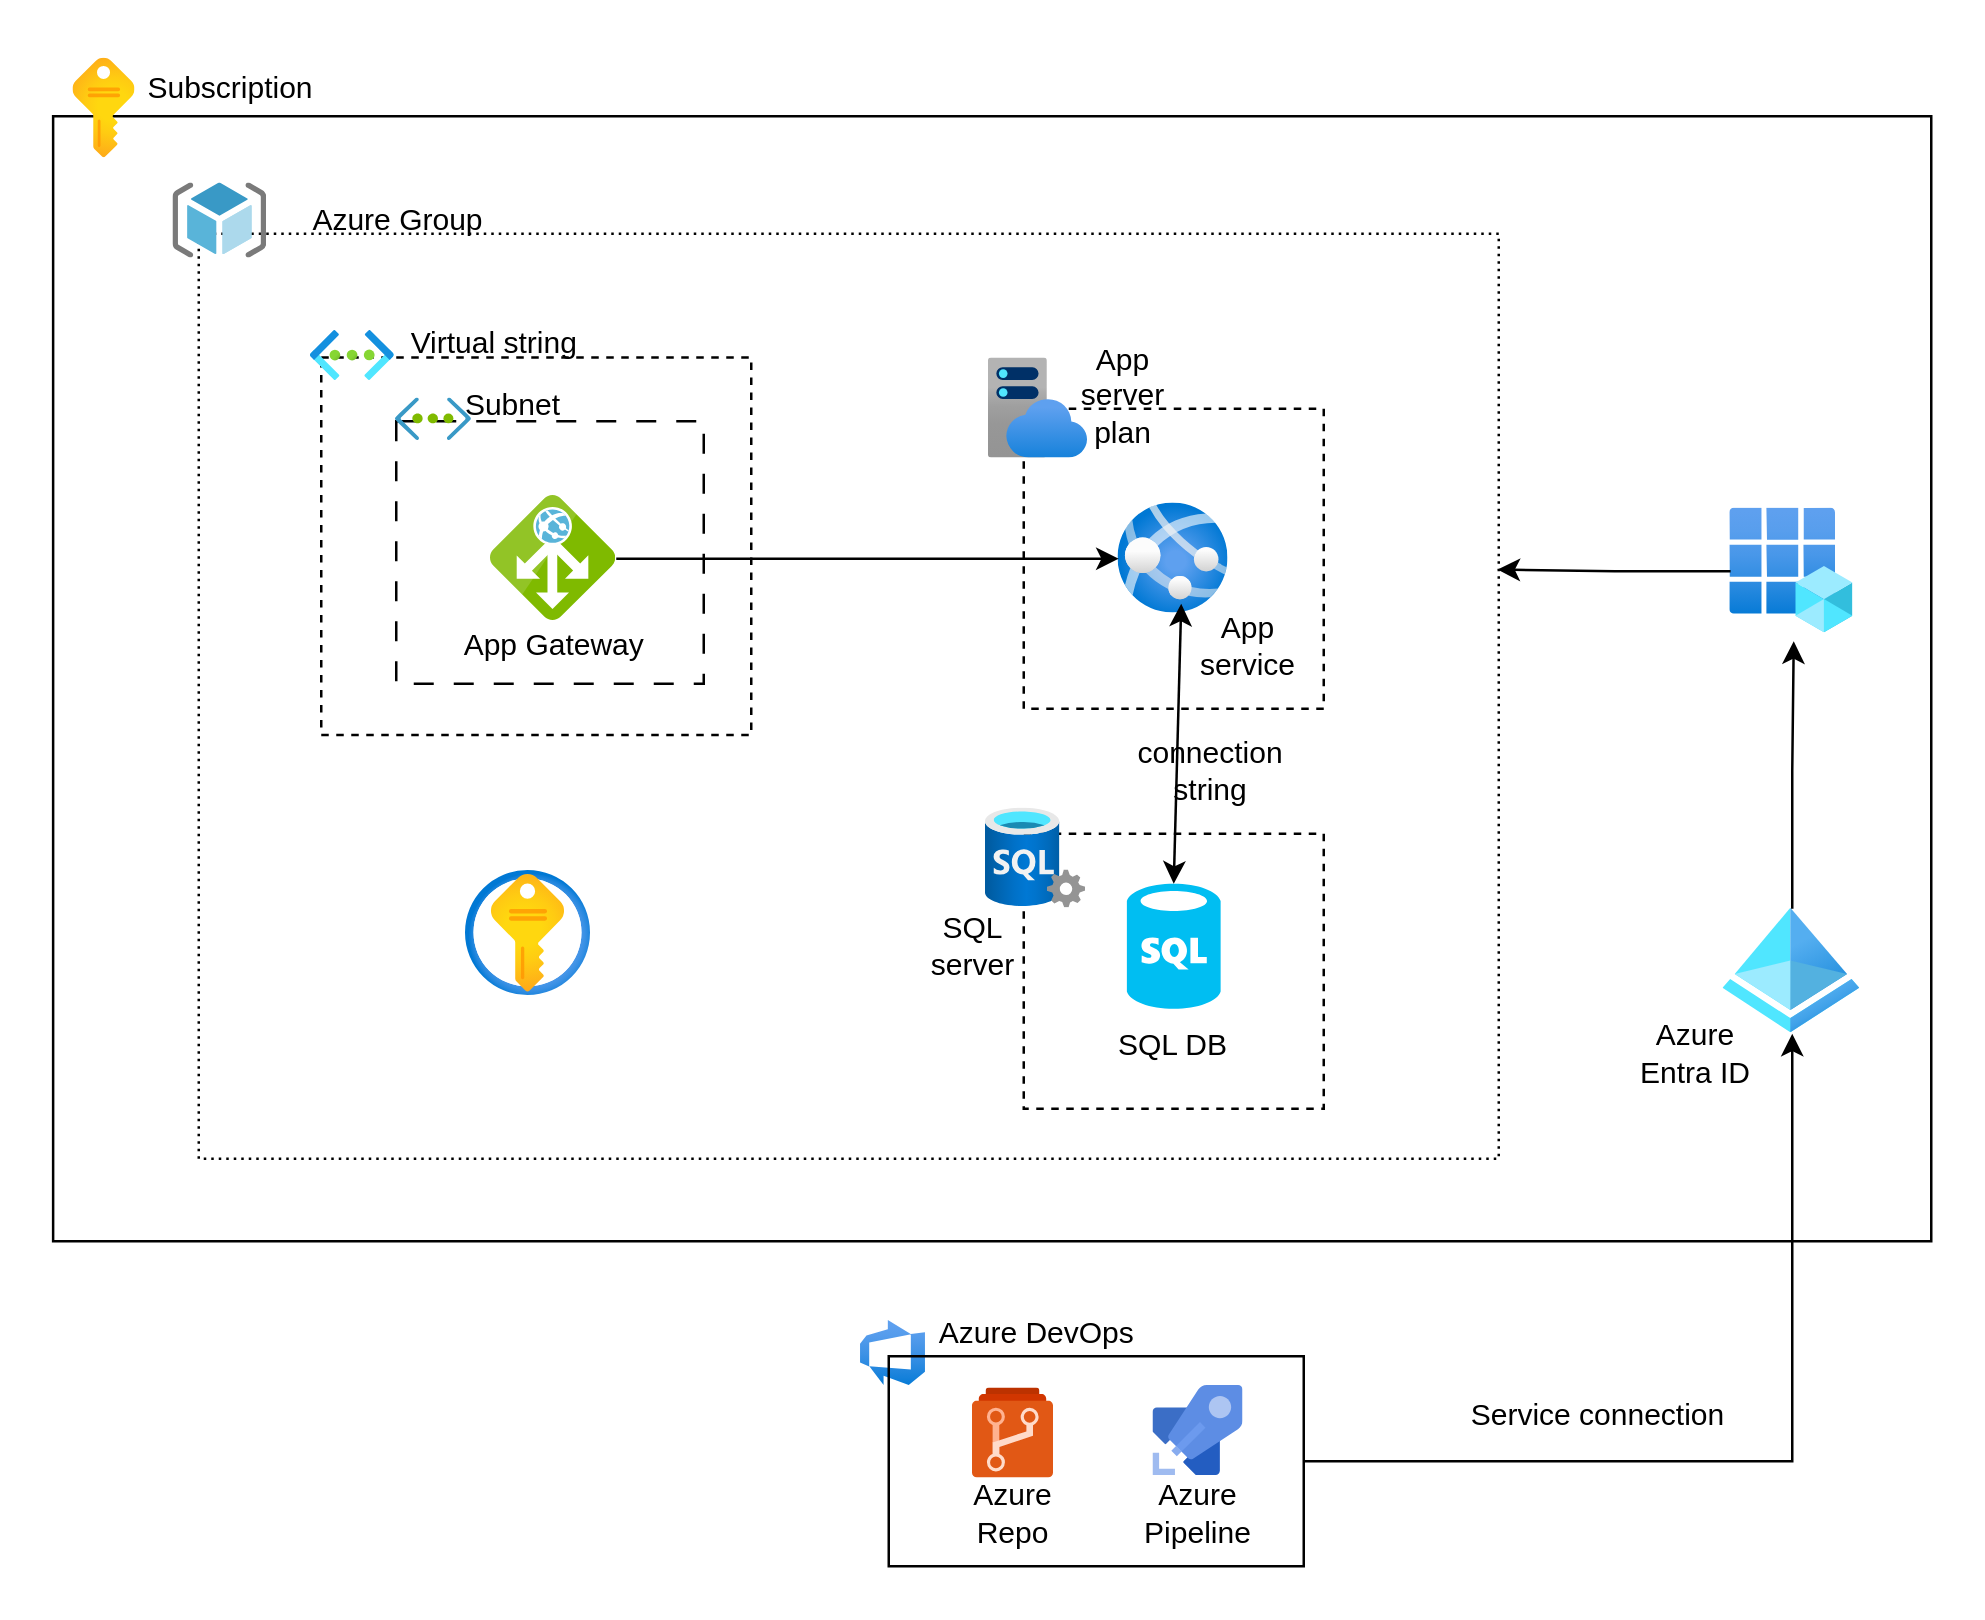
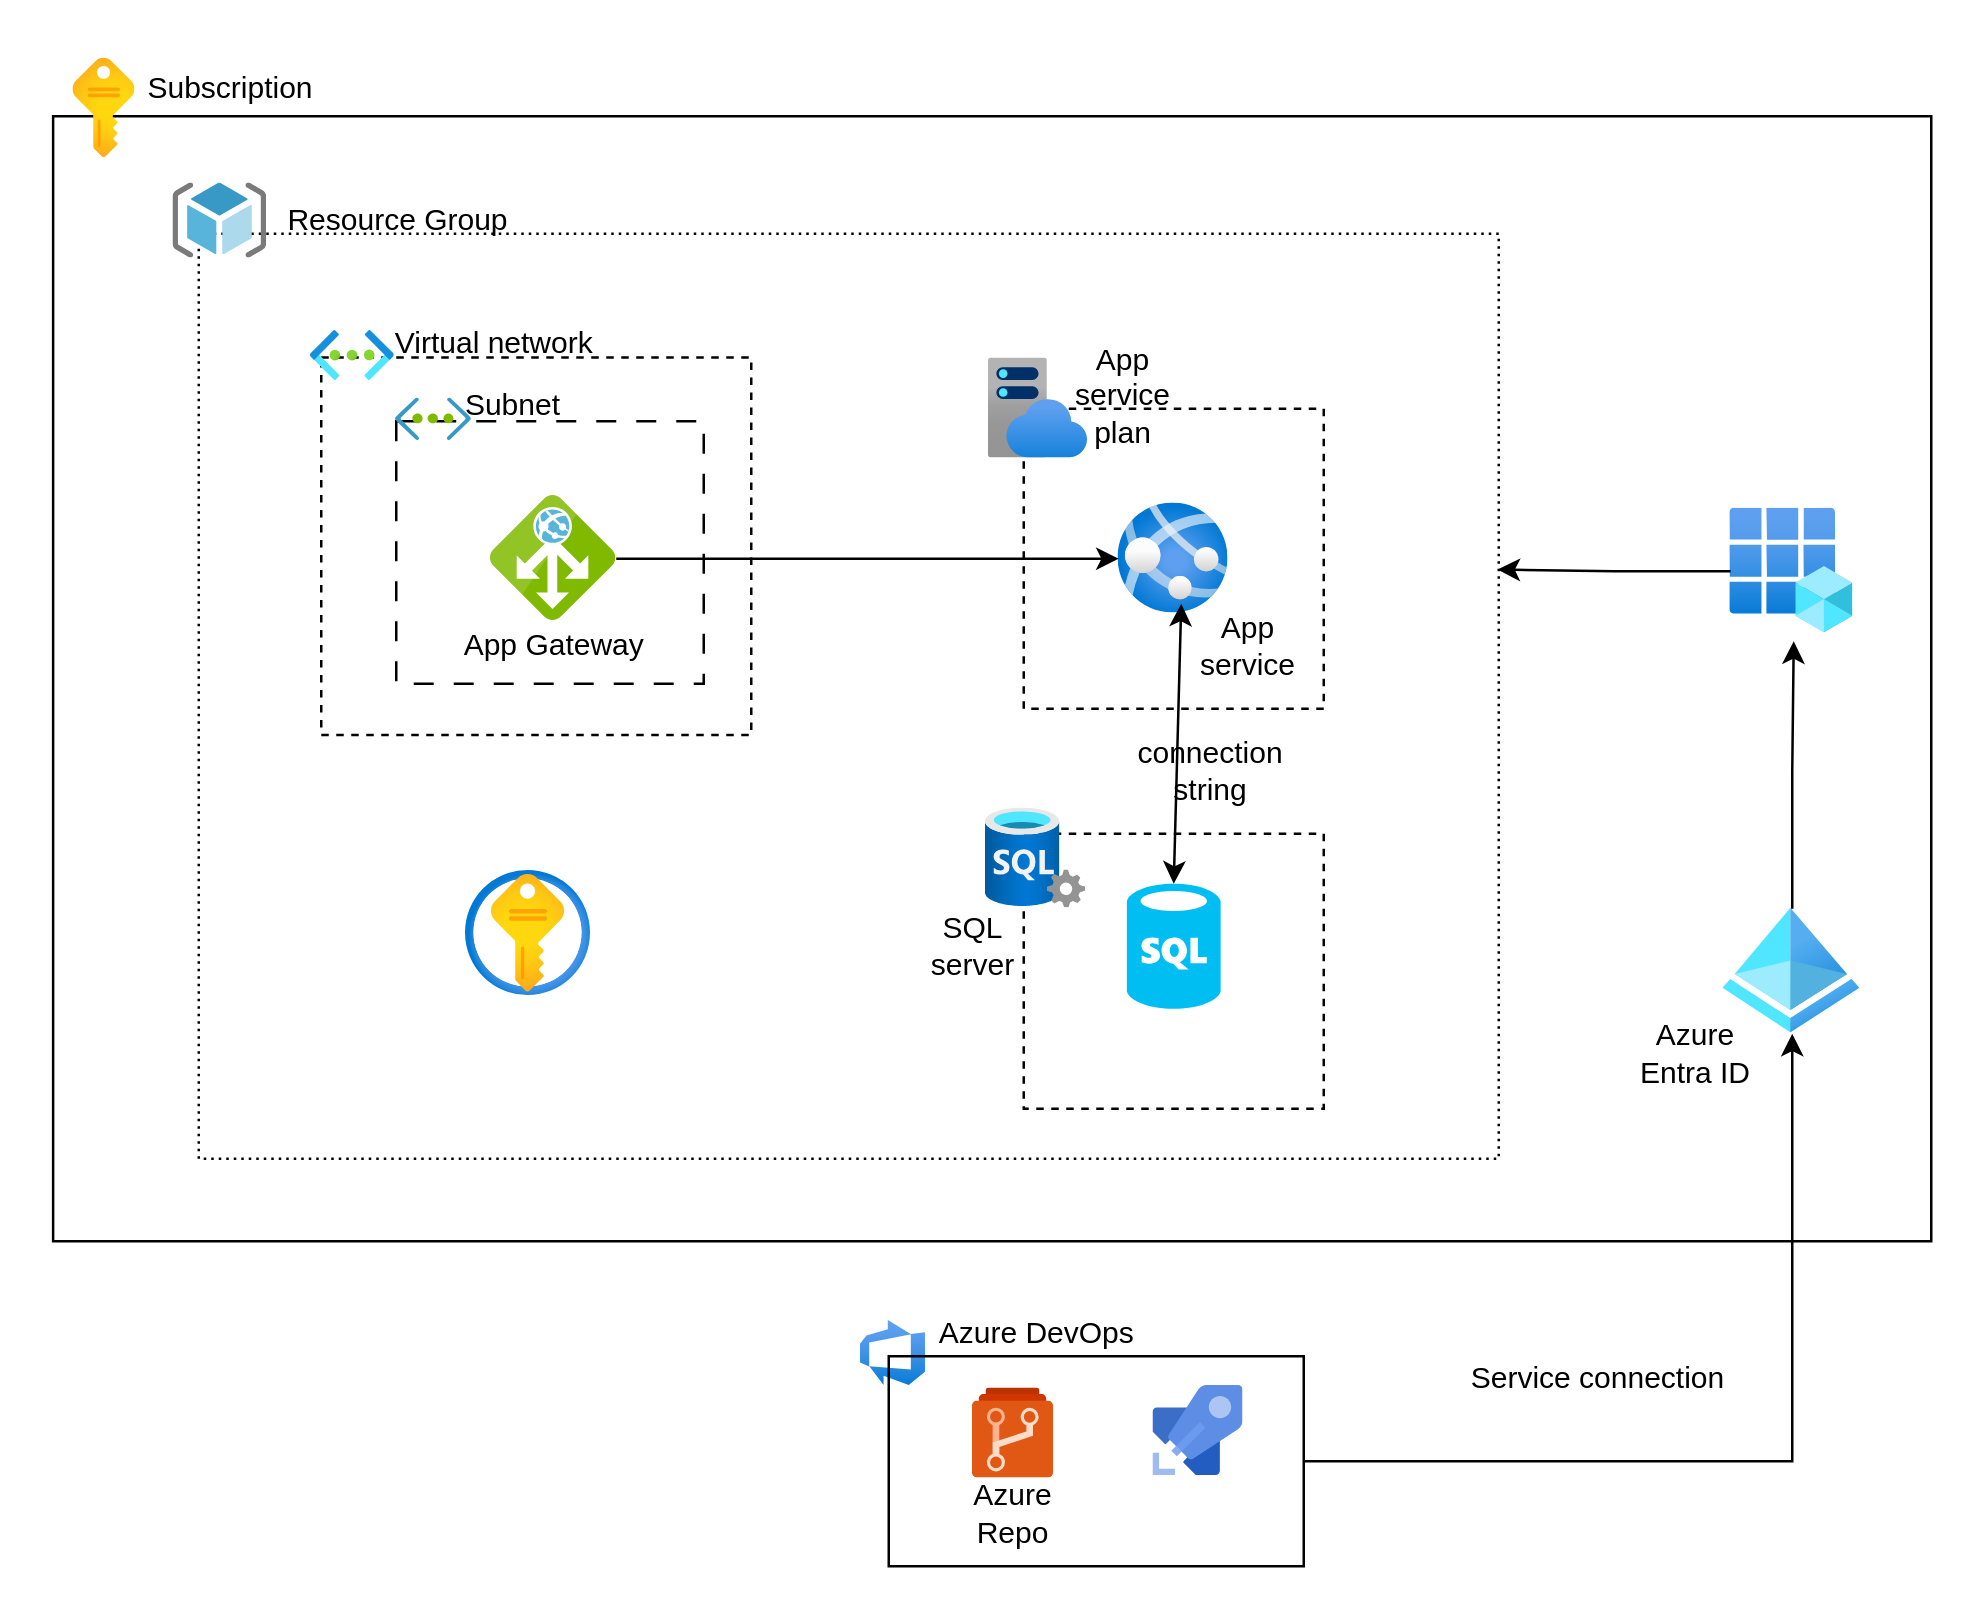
(399, 221) -> (399, 221)
(495, 344) -> (495, 344)
(1124, 396) -> (1124, 396)
(1174, 1046) -> none
(1599, 1434) -> (1599, 1396)
(1199, 1514) -> none
